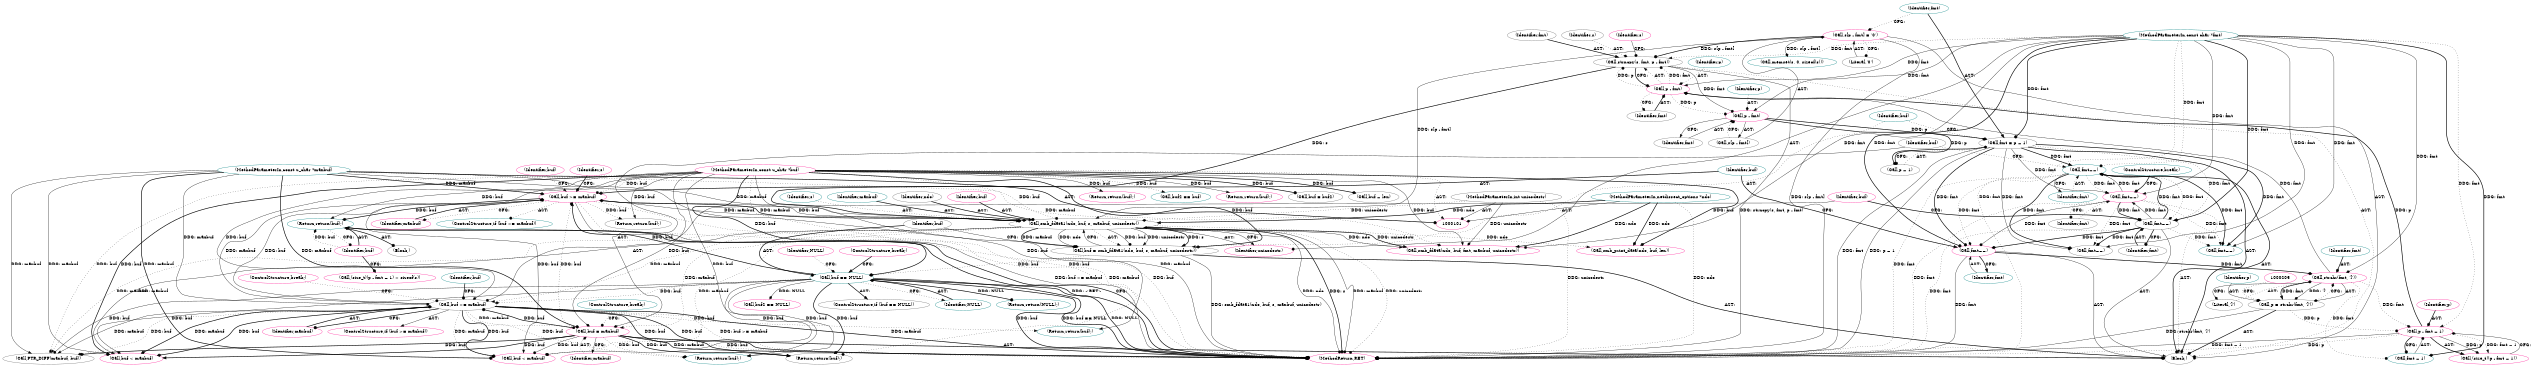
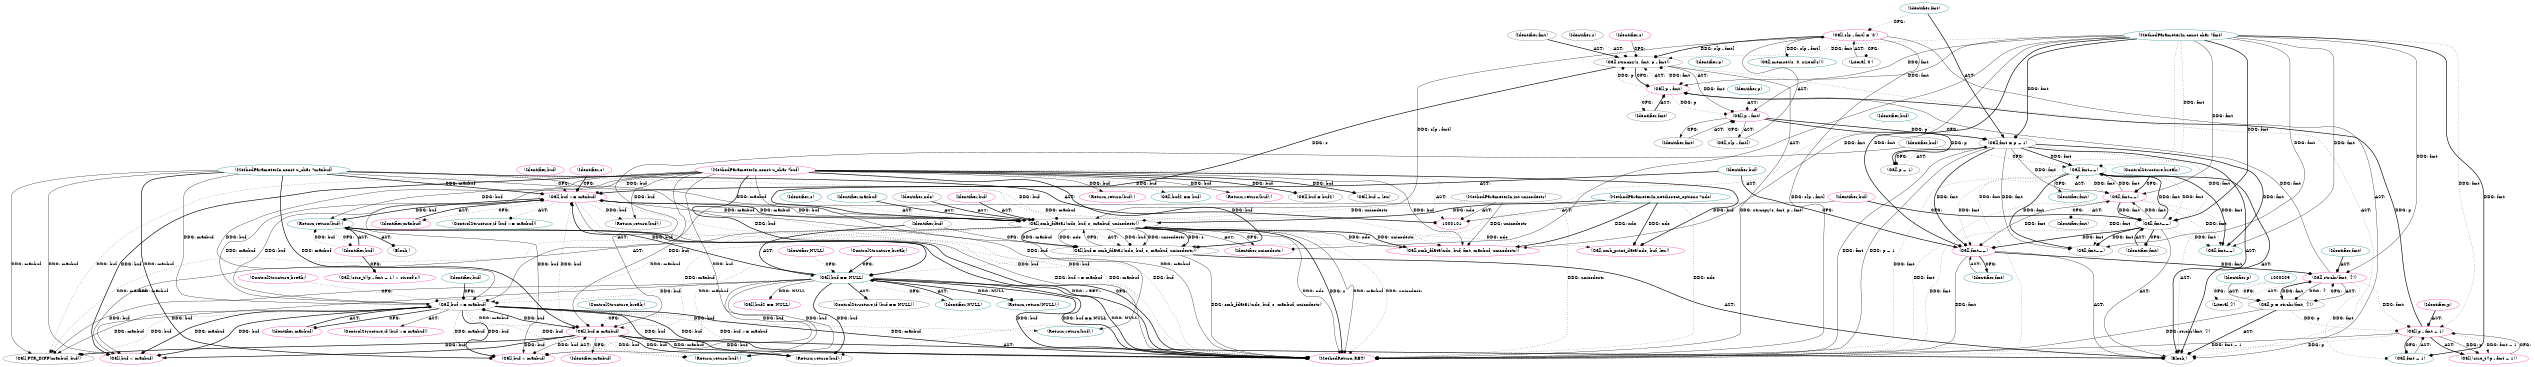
(2280, 278) -> (2280, 278)
(2250, 284) -> (2250, 284)
